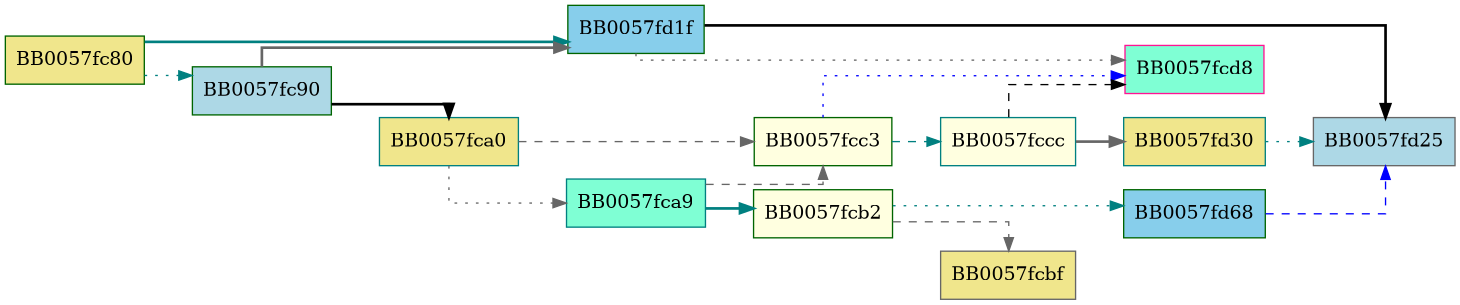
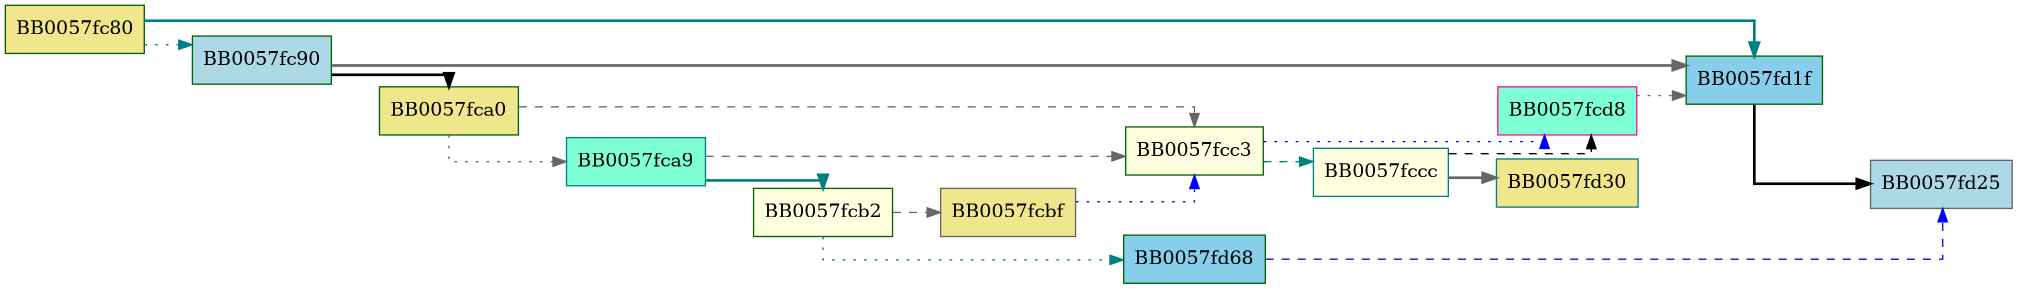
(870, 60) -> (1655, 96)
(449, 142) -> (449, 111)
(1283, 142) -> none
none -> (1142, 202)
